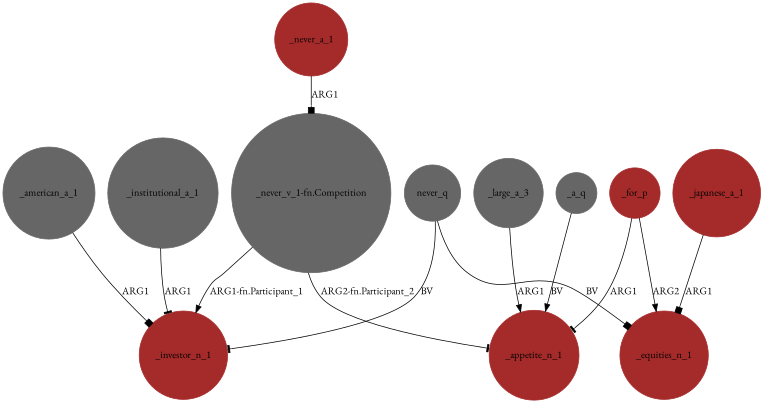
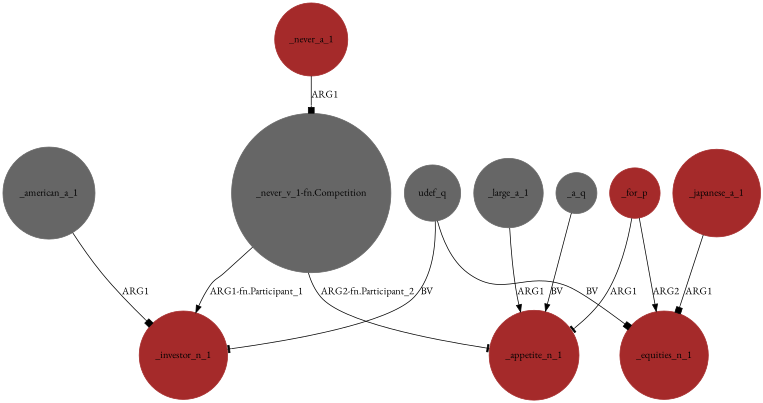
(163, 193) -> none
(433, 193) -> (433, 193)
(508, 193) -> (508, 193)
